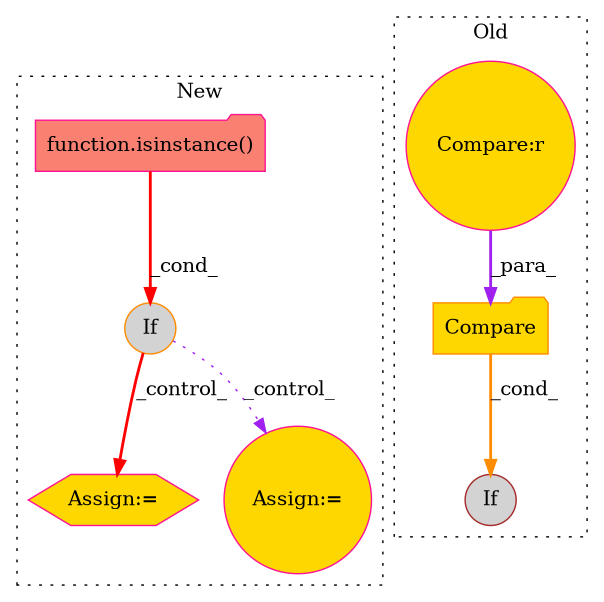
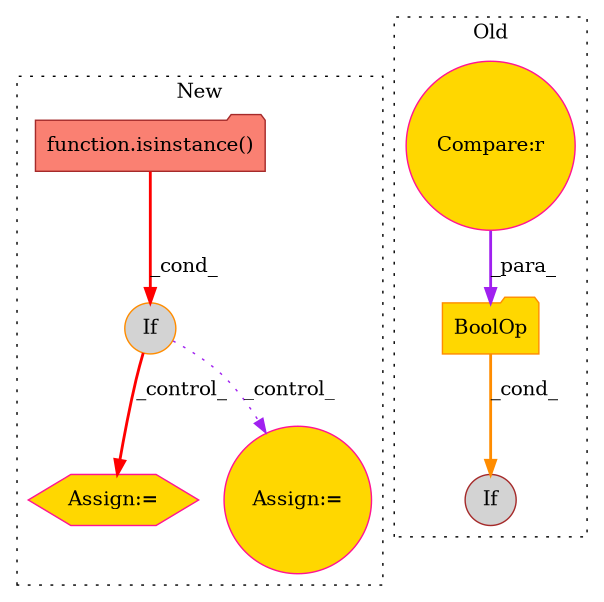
(150, 146) -> (150, 146)
(491, 328) -> (491, 328)
